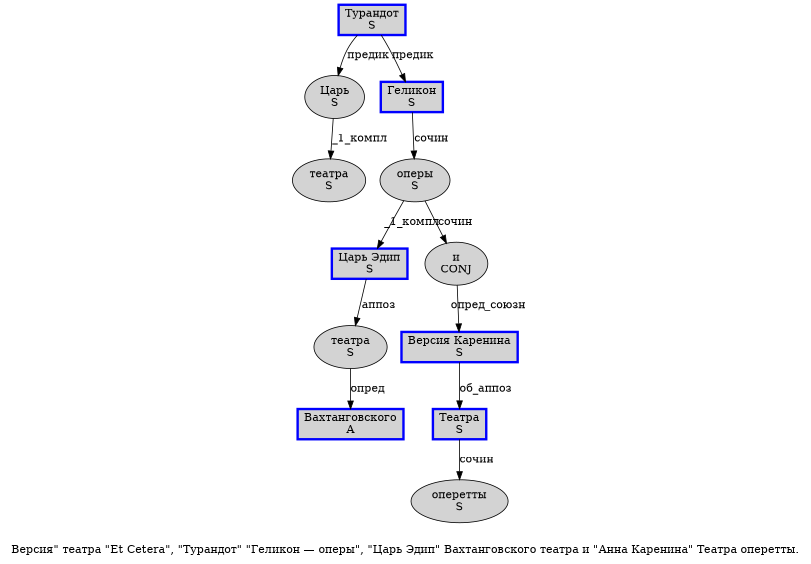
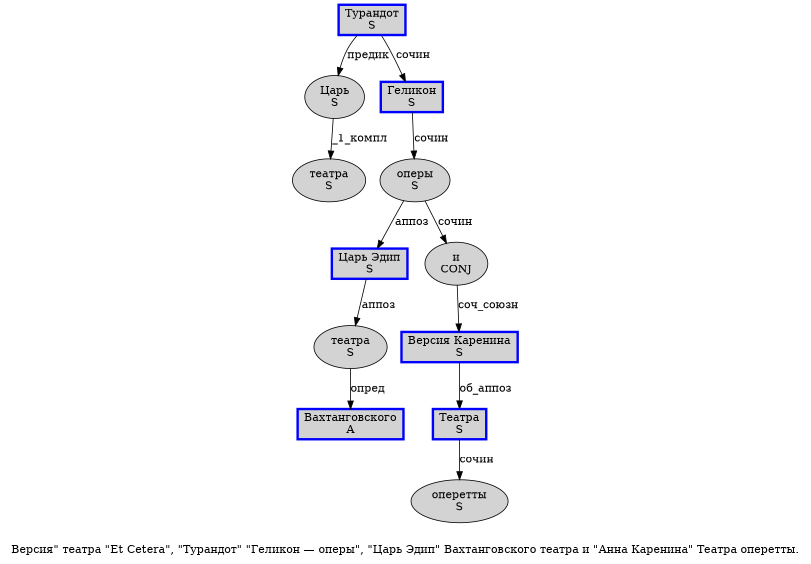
(413, 55) -> (413, 55)
(412, 222) -> (412, 222)
(488, 305) -> (488, 305)
